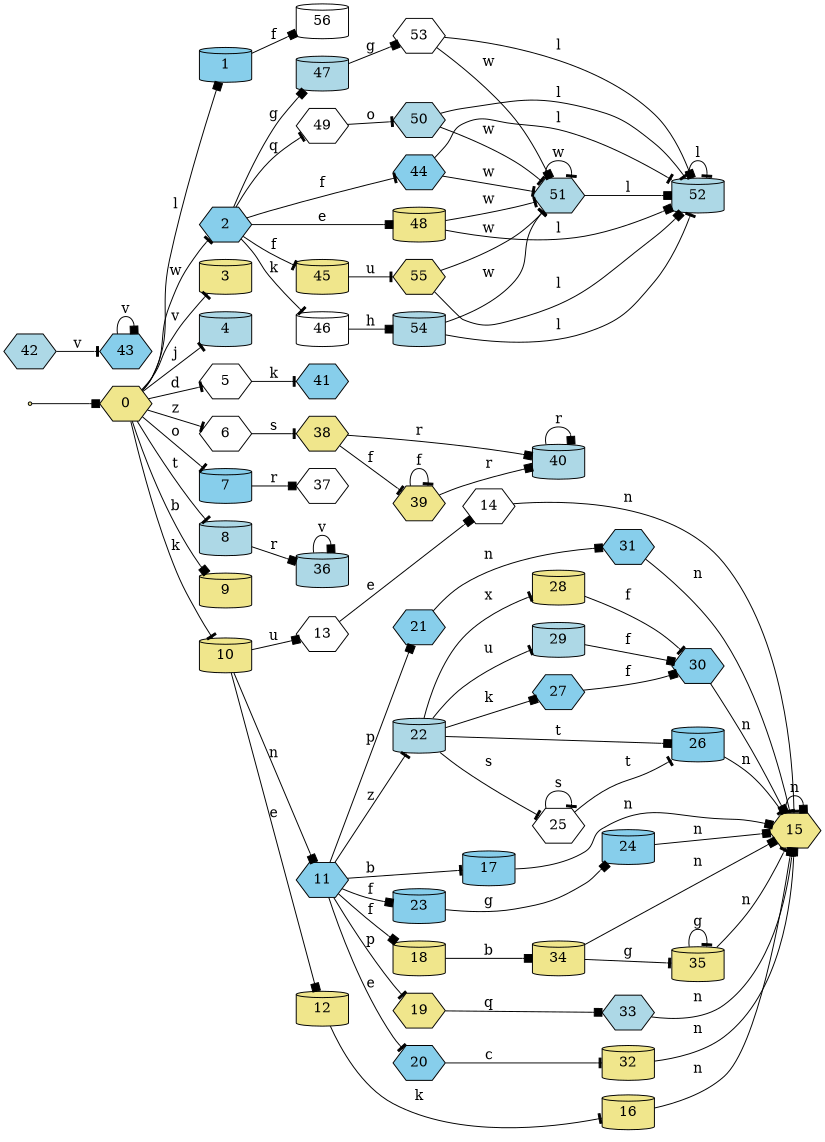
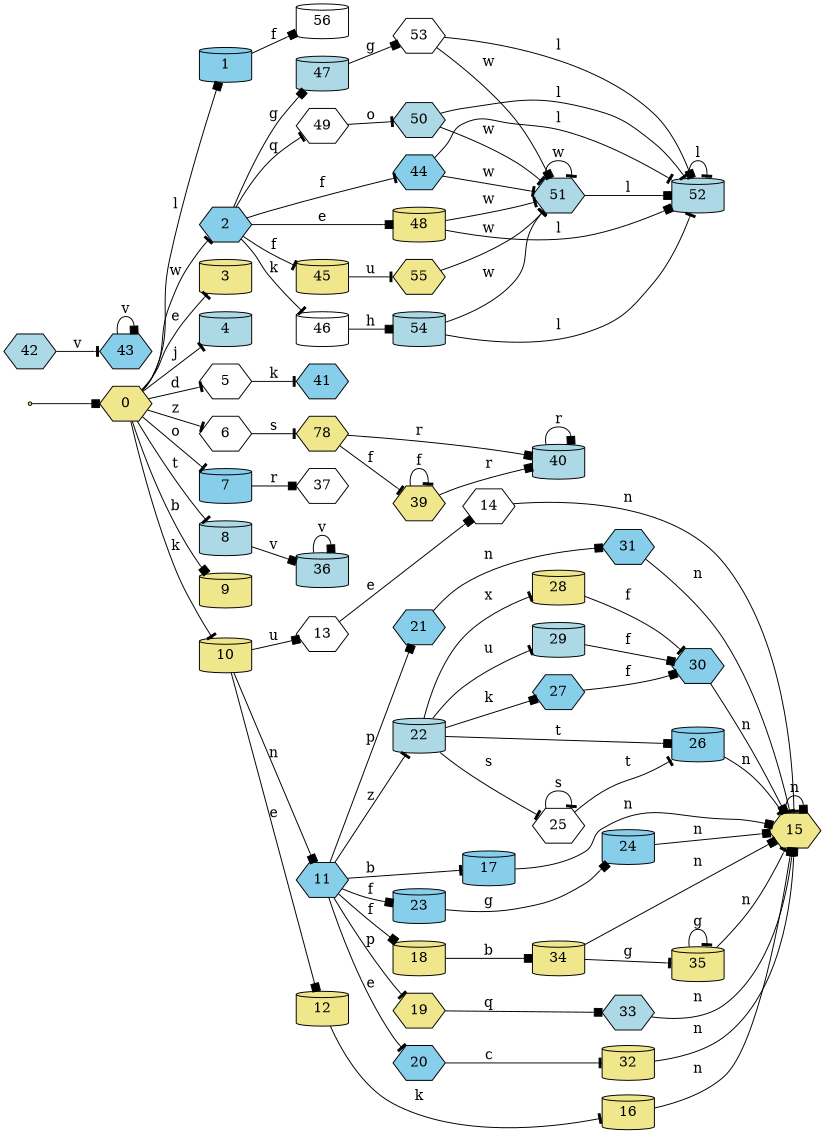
(561, 303) -> none
(176, 317) -> (176, 317)
(322, 434) -> (322, 434)
(274, 546) -> (274, 546)
